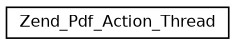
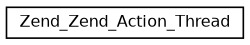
(118, 23) -> (125, 23)
